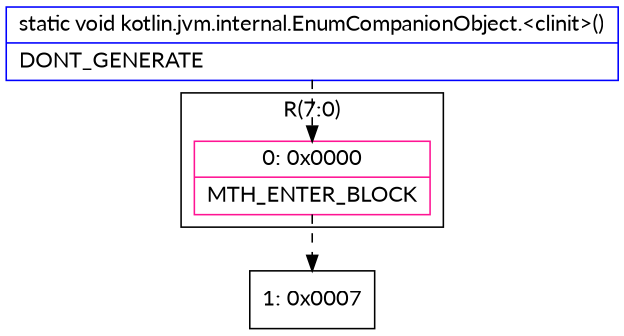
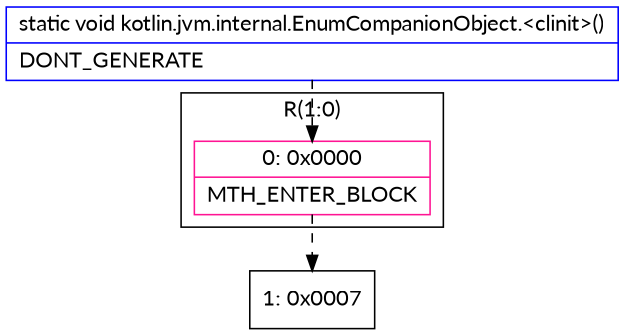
(312, 111) -> (312, 111)
